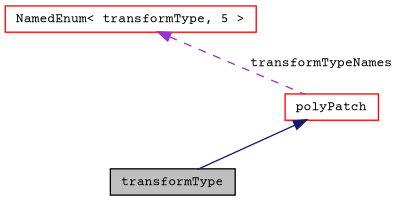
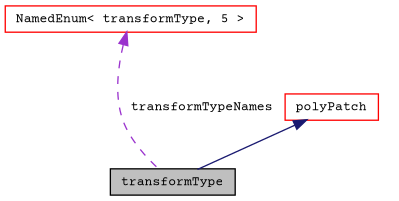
(237, 66) -> (121, 113)
